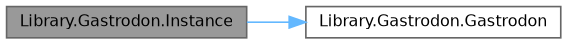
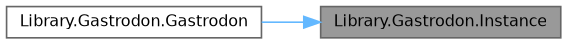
(268, 22) -> (283, 22)
